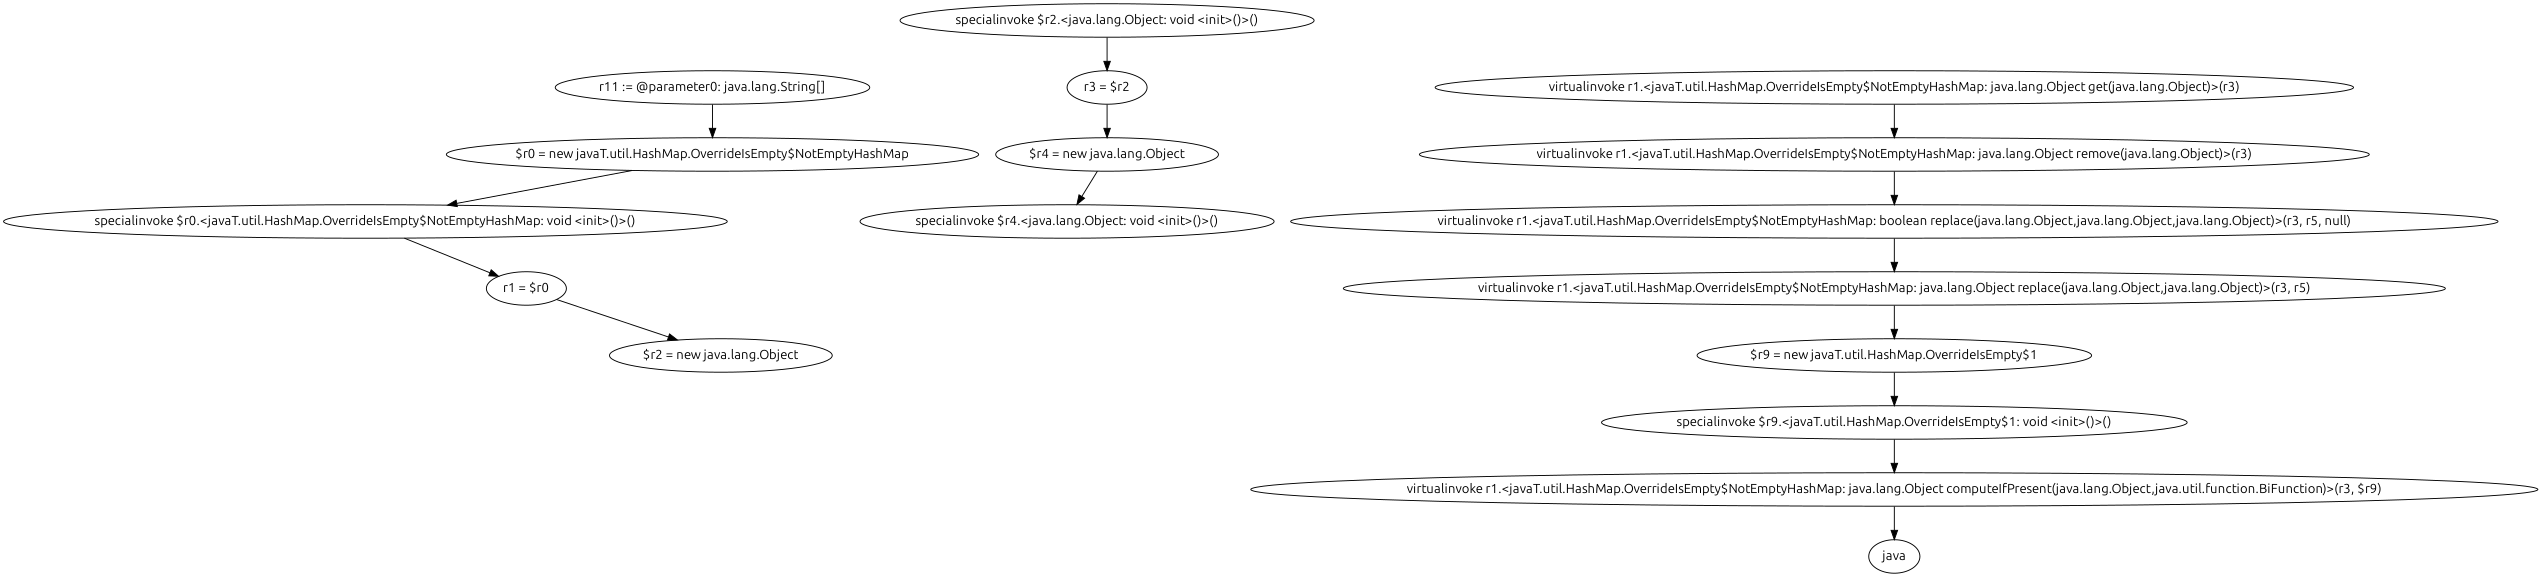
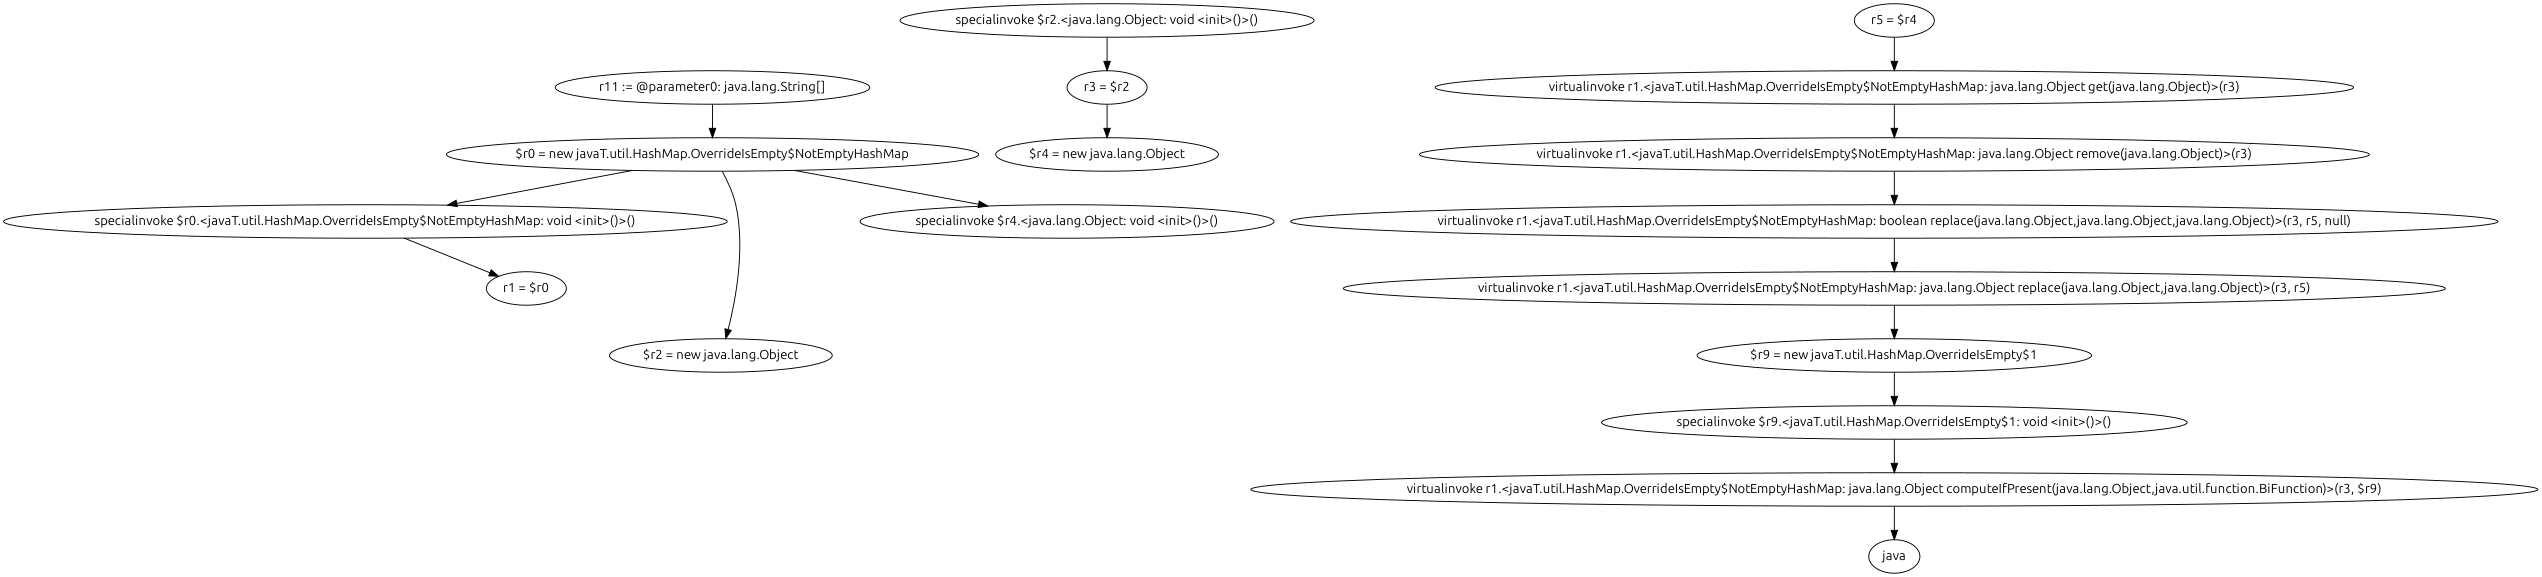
none -> (1894, 20)
(1090, 184) -> (886, 187)
(613, 318) -> (740, 249)
